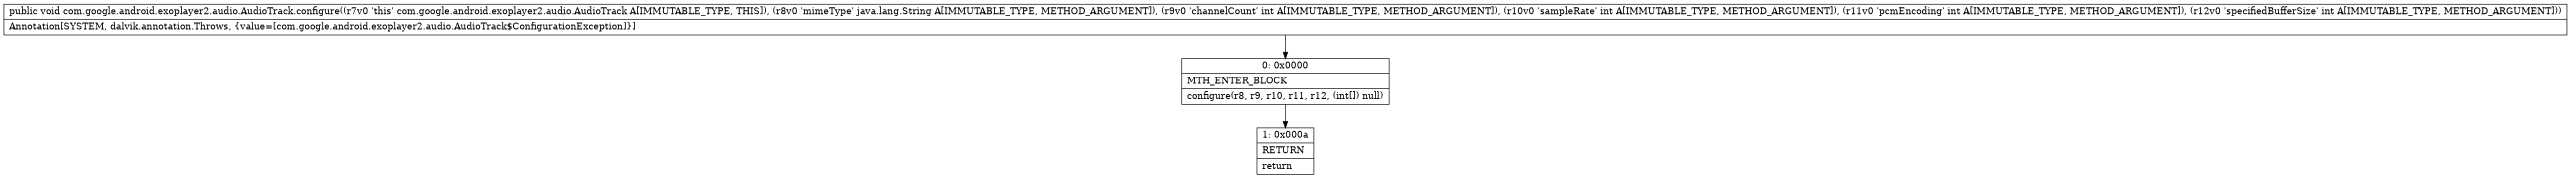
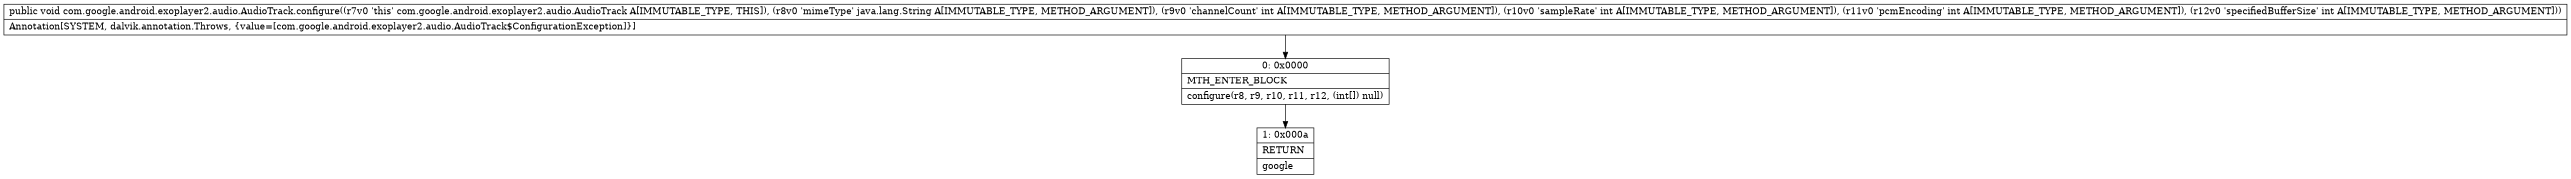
(1277, 166) -> (1278, 166)
